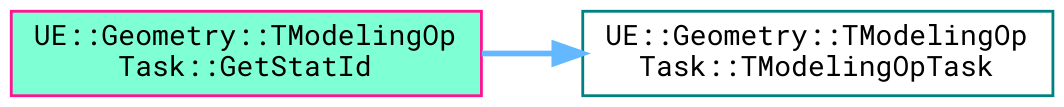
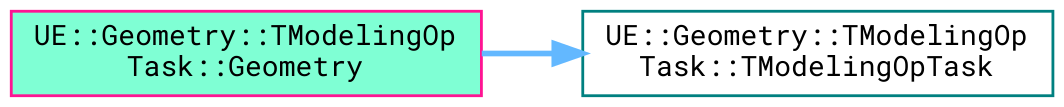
(246, 53) -> (246, 53)
